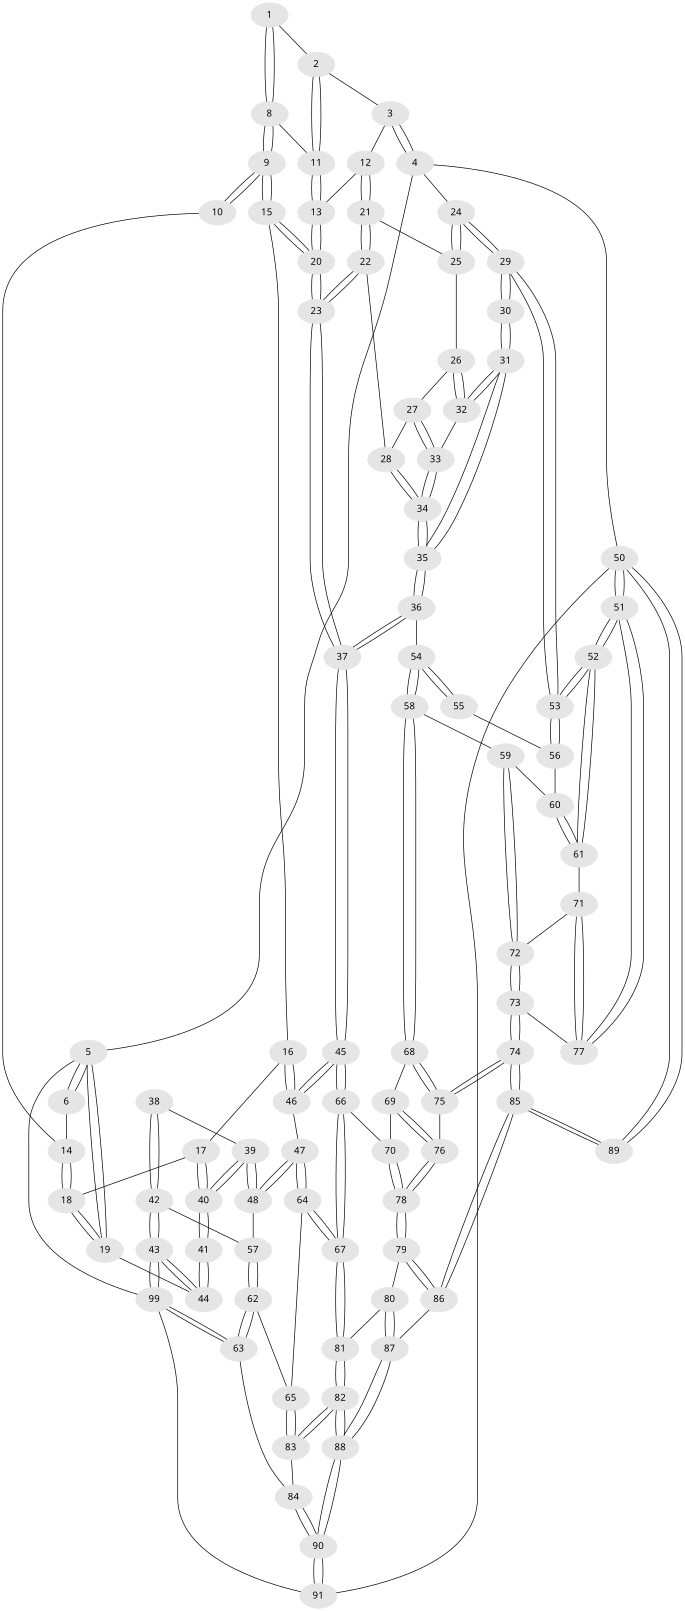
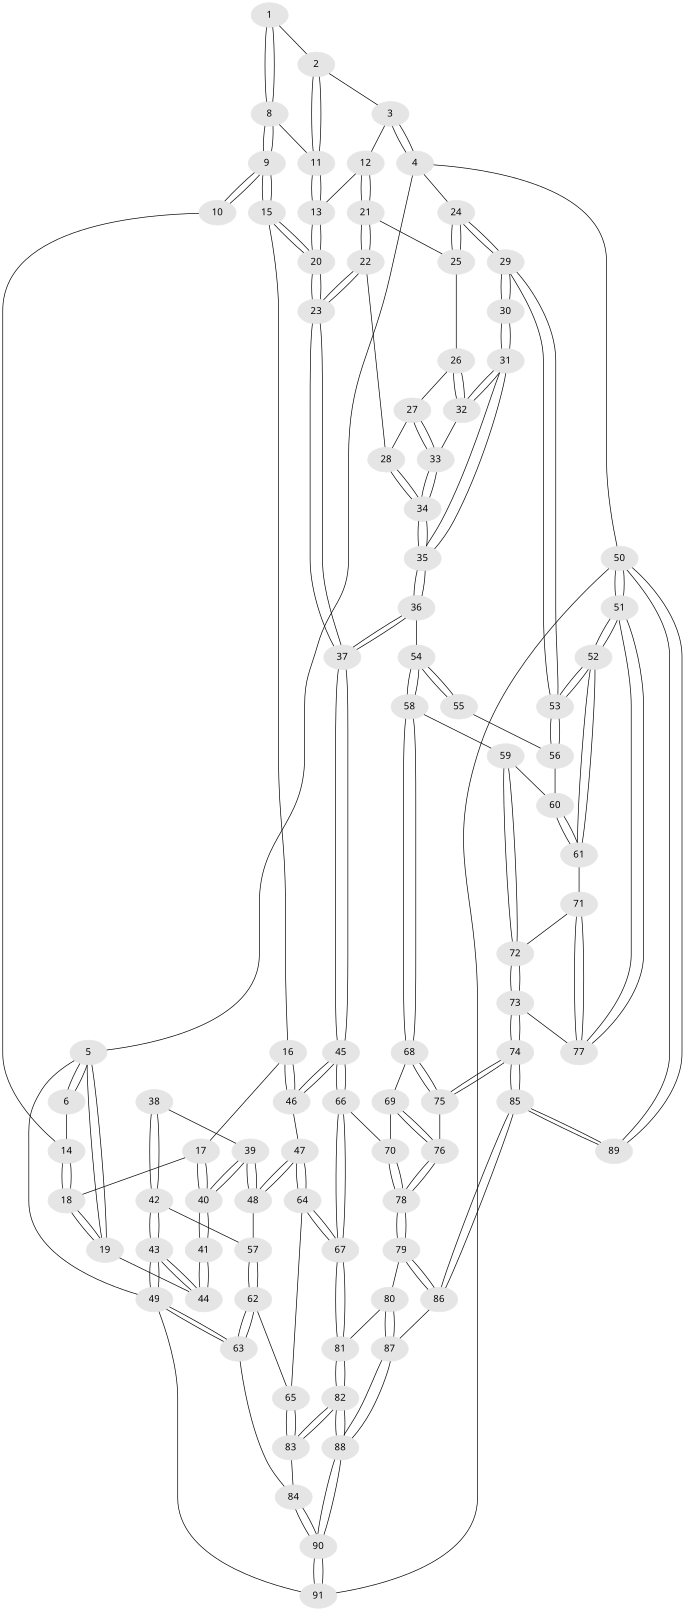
(154, 1299) -> (154, 1299)
